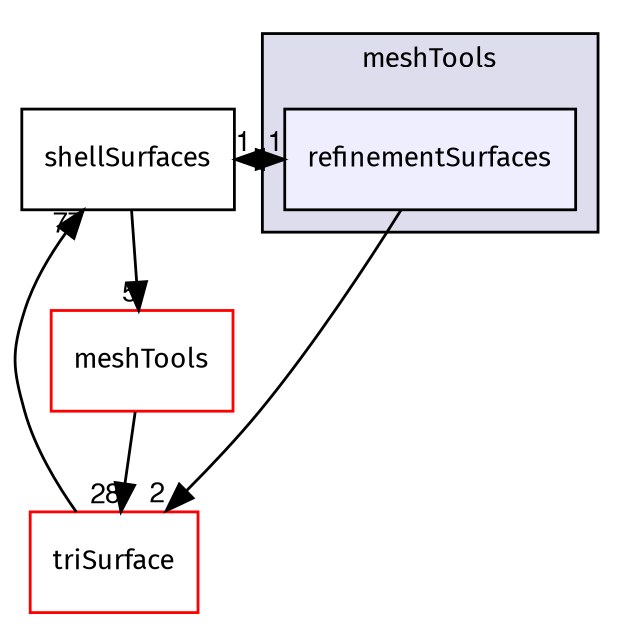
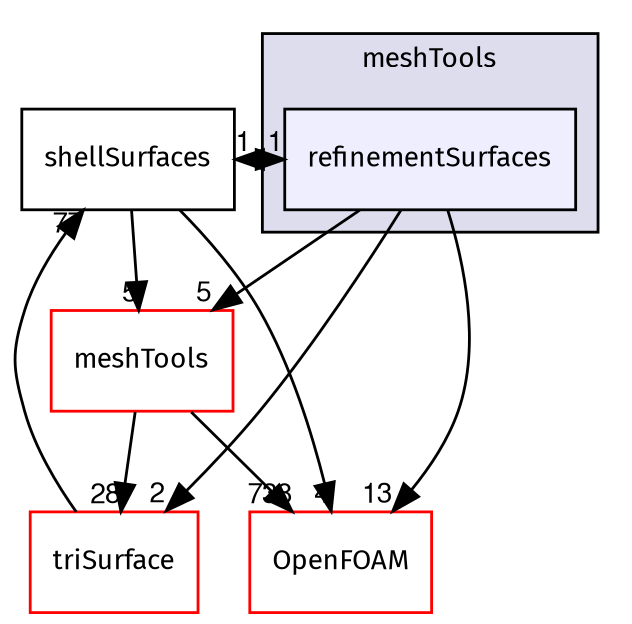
none -> (298, 252)
none -> (341, 562)
